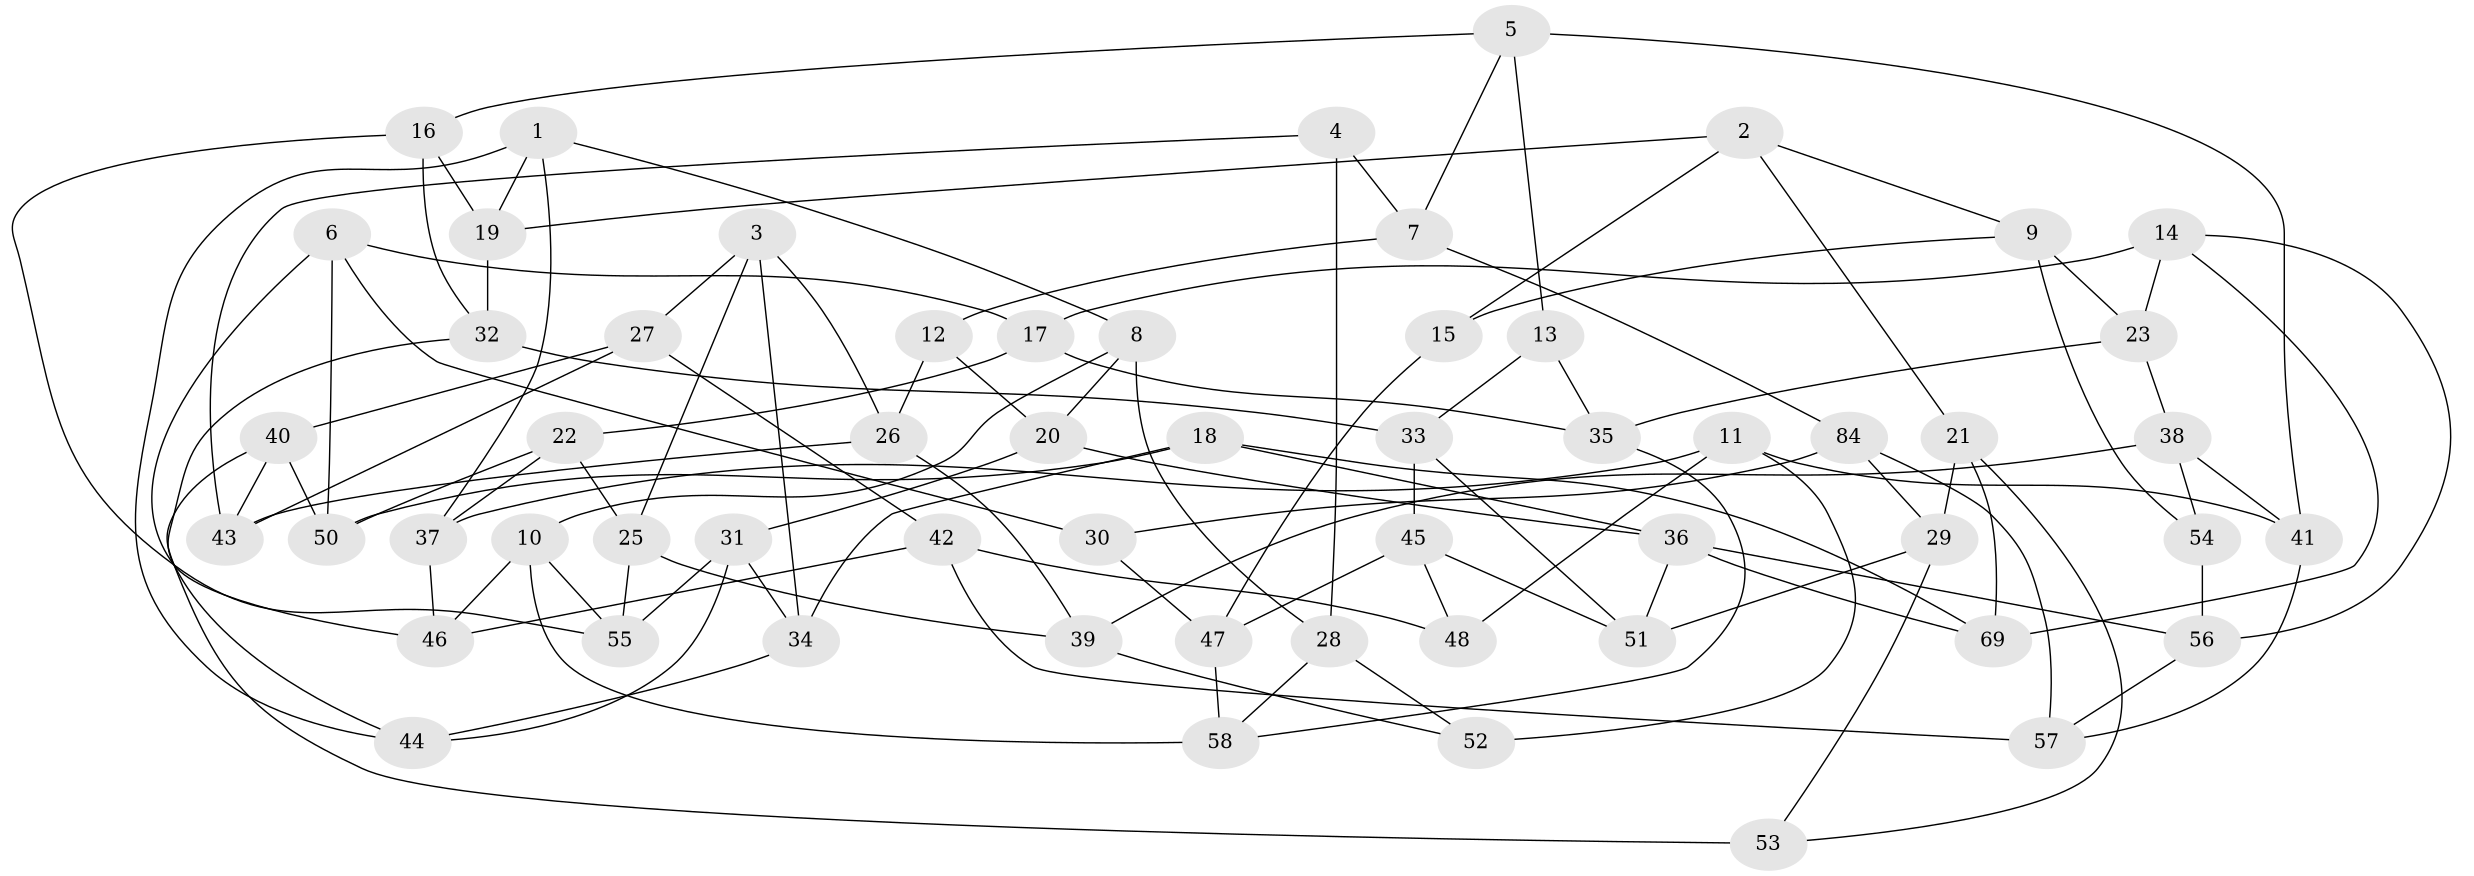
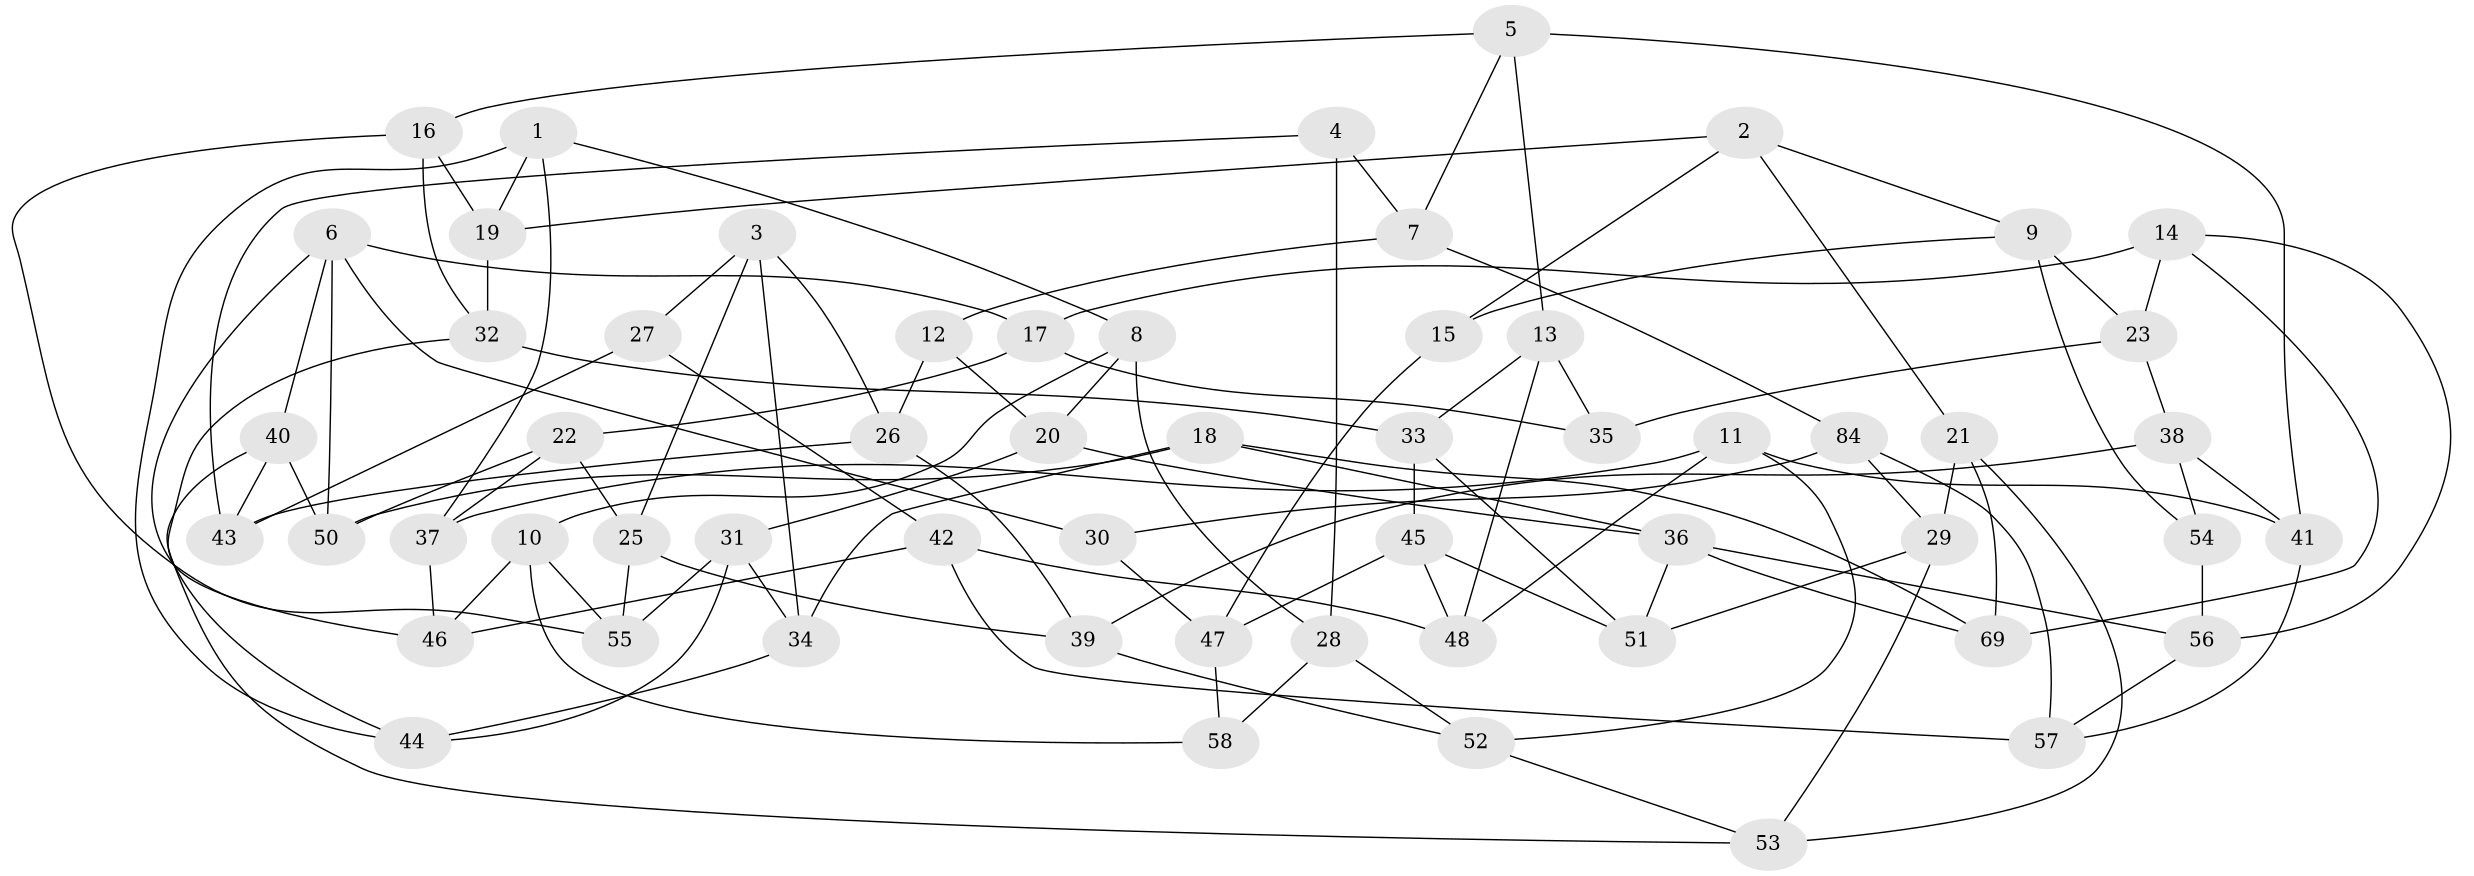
(461, 387) -> (305, 336)
none -> (1509, 463)
(1617, 683) -> none
none -> (1623, 794)
